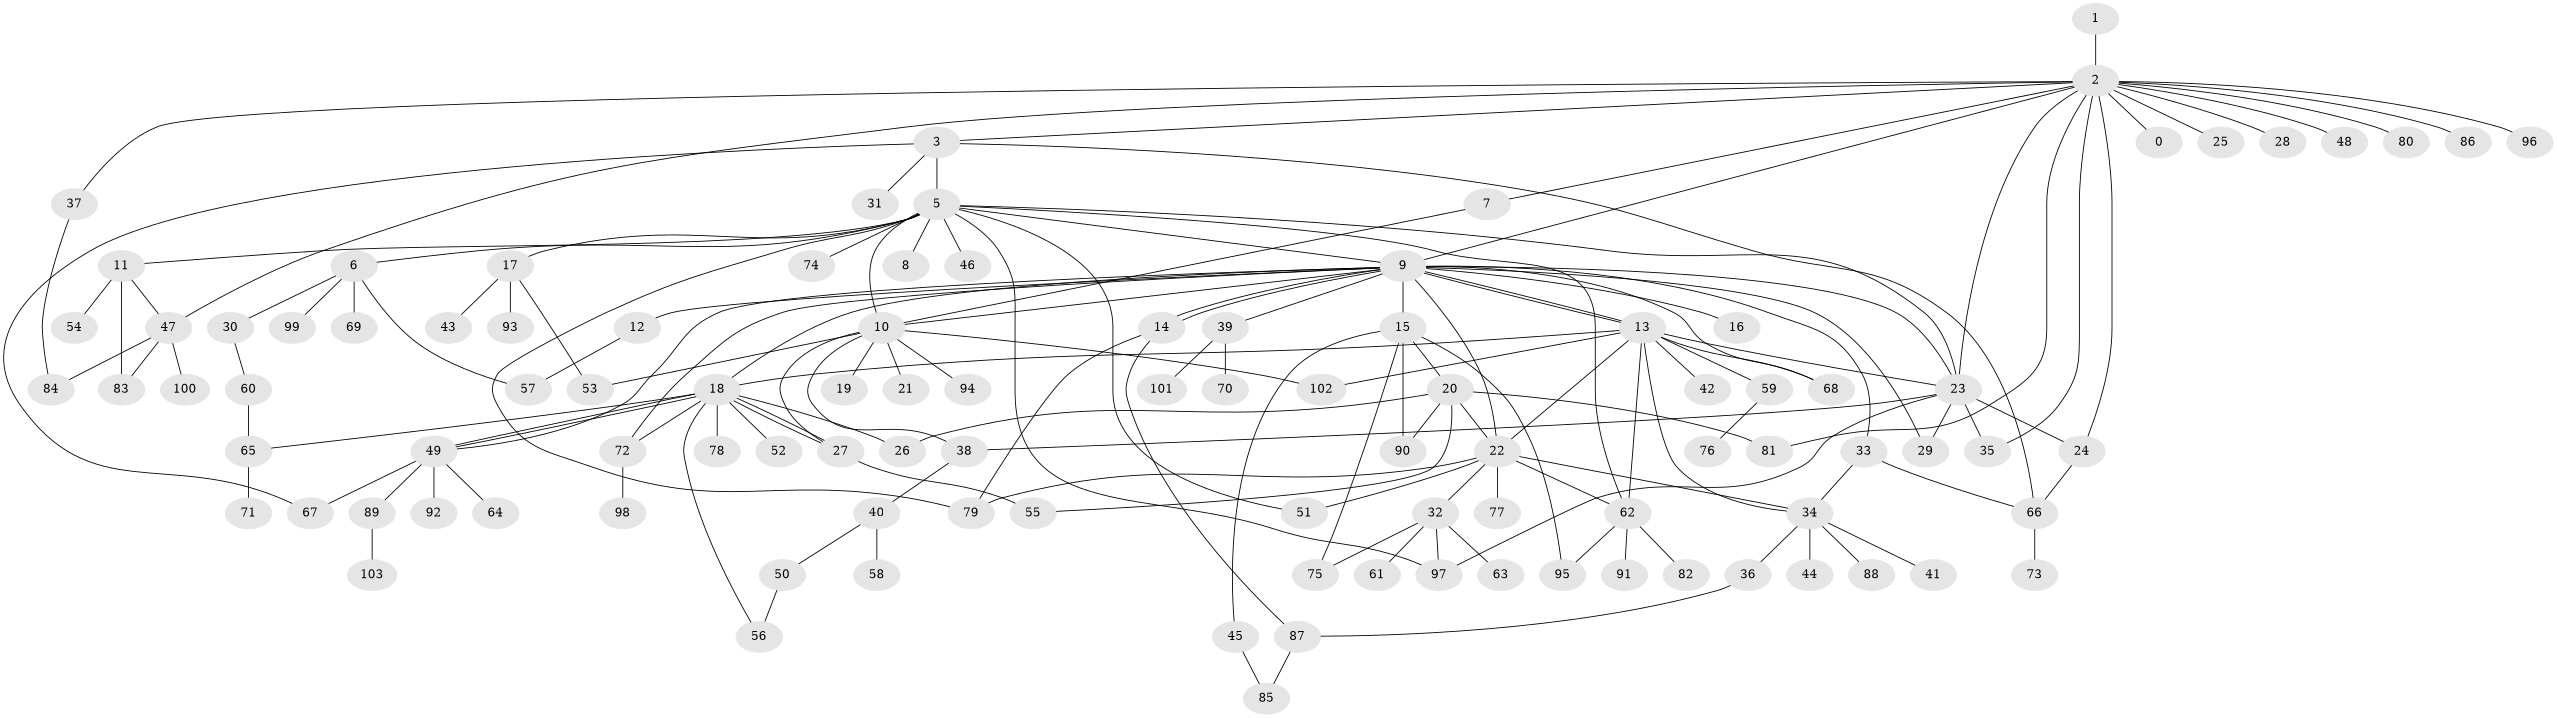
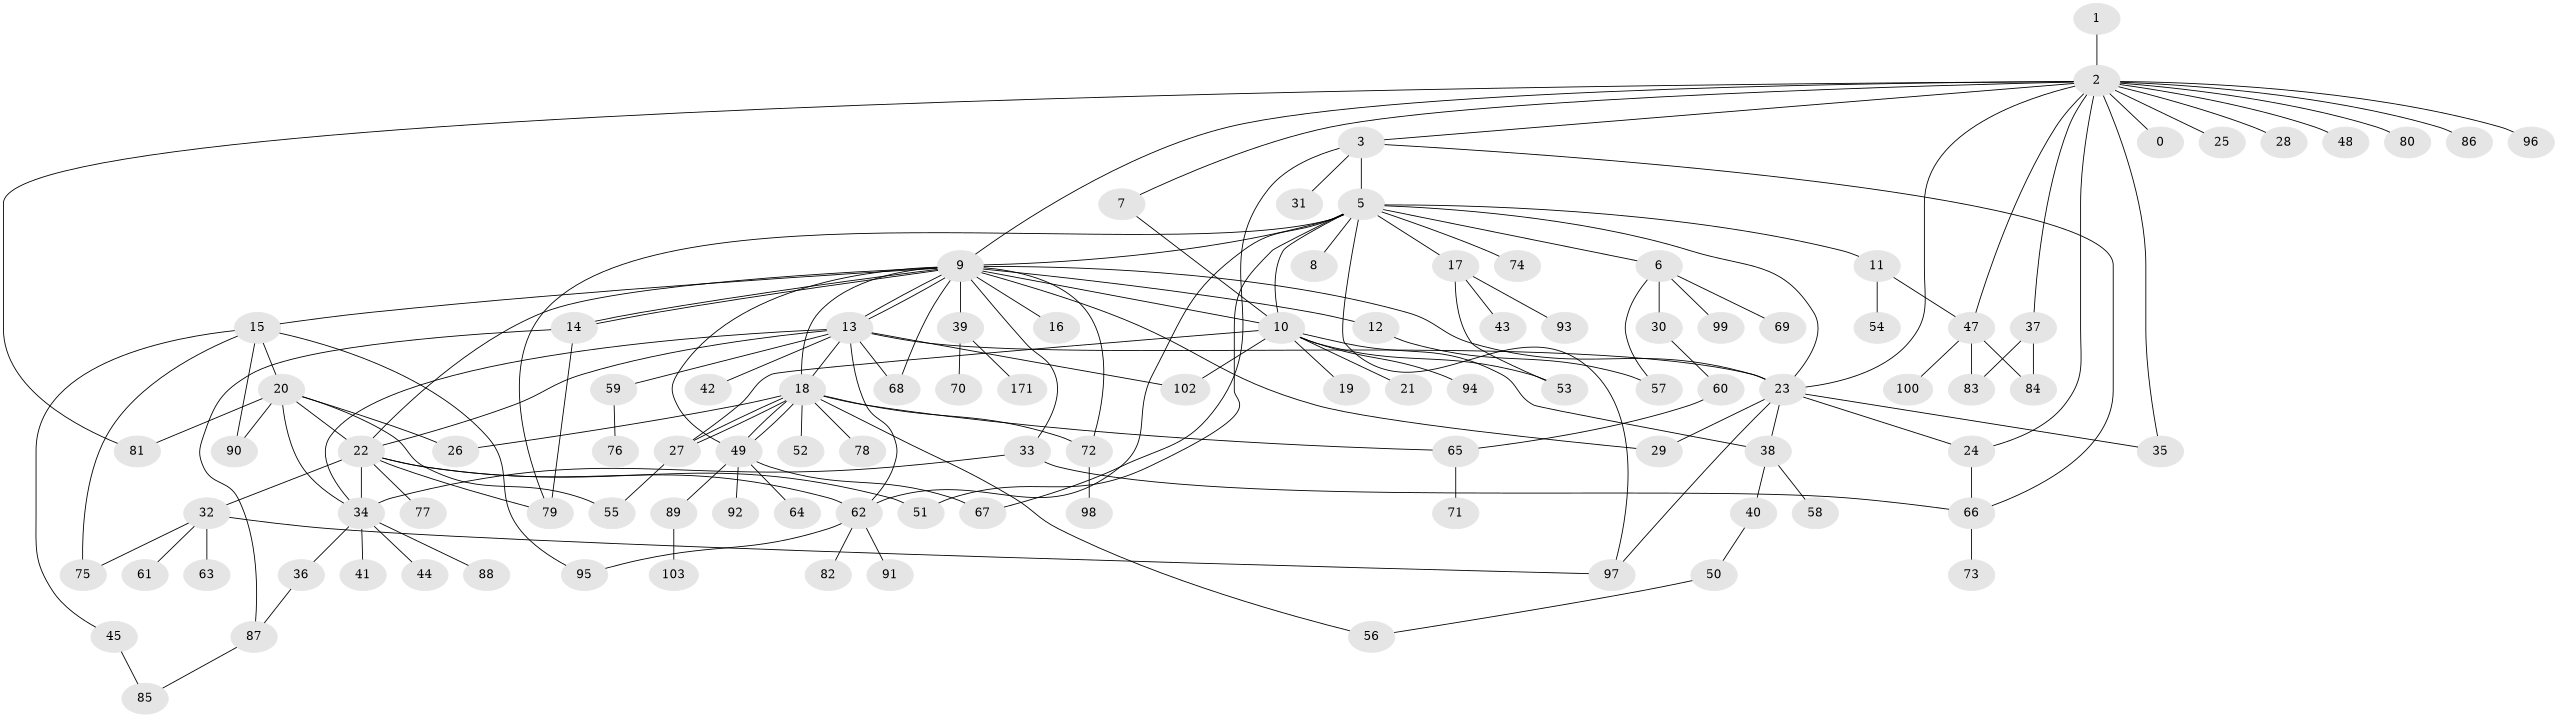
(968, 266) -> none
(122, 328) -> (2006, 355)
(1162, 390) -> (1022, 390)
none -> (300, 463)
(877, 544) -> (1792, 482)
